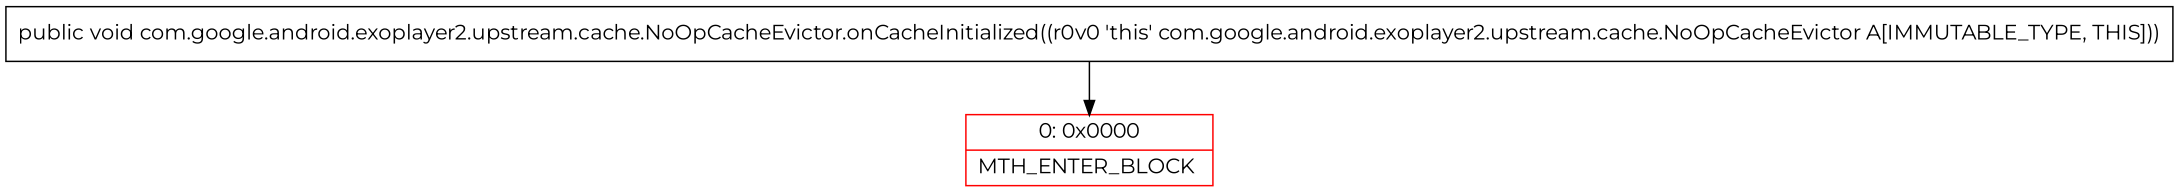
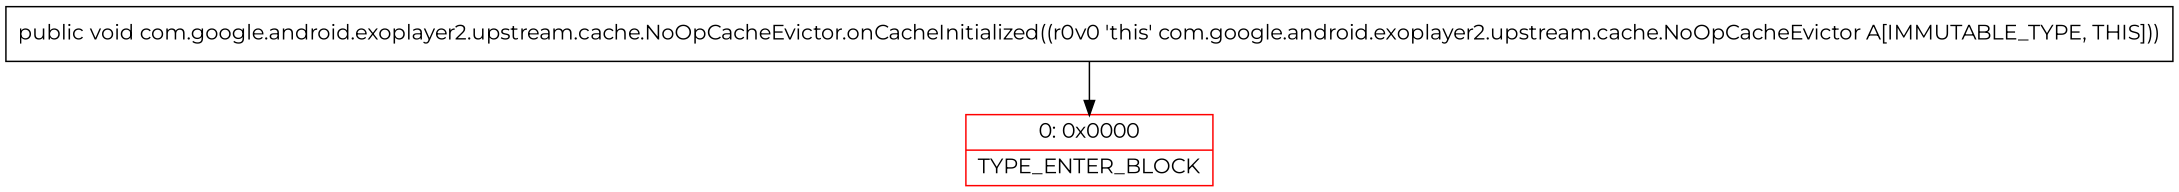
(1086, 167) -> (1089, 167)
